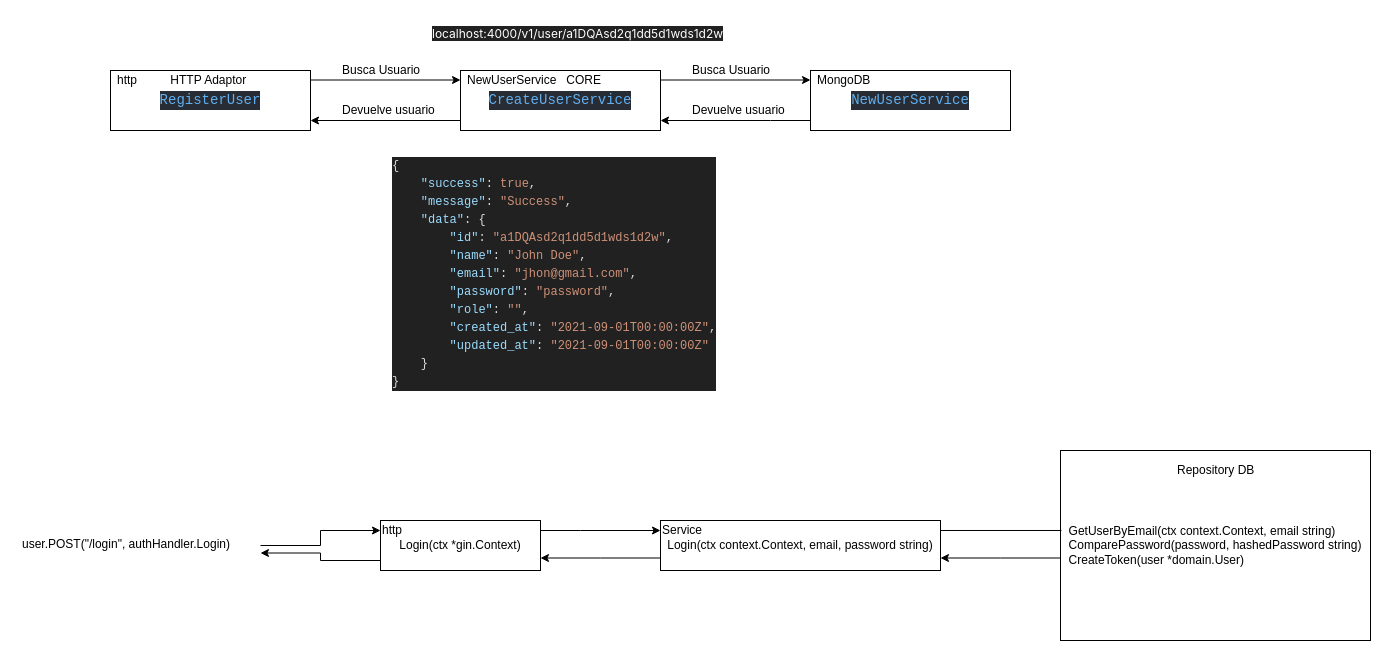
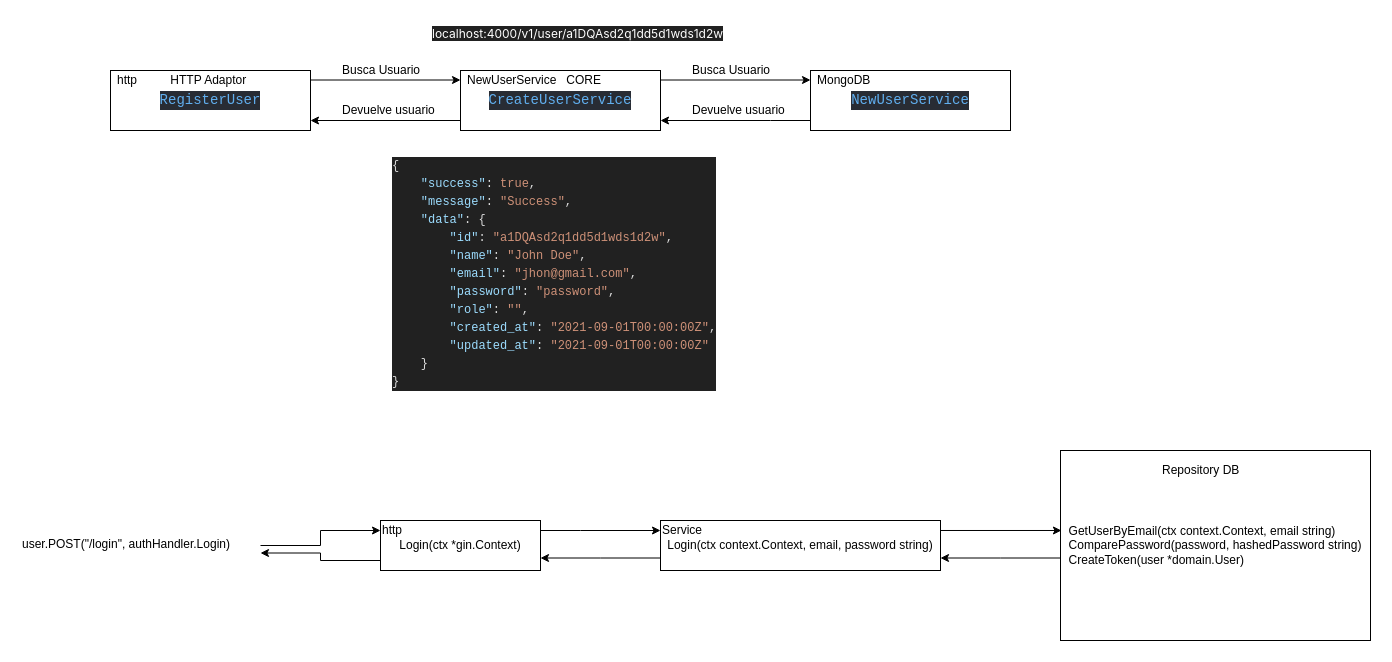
(1216, 471) -> (1201, 471)
(1056, 530) -> (1053, 530)
